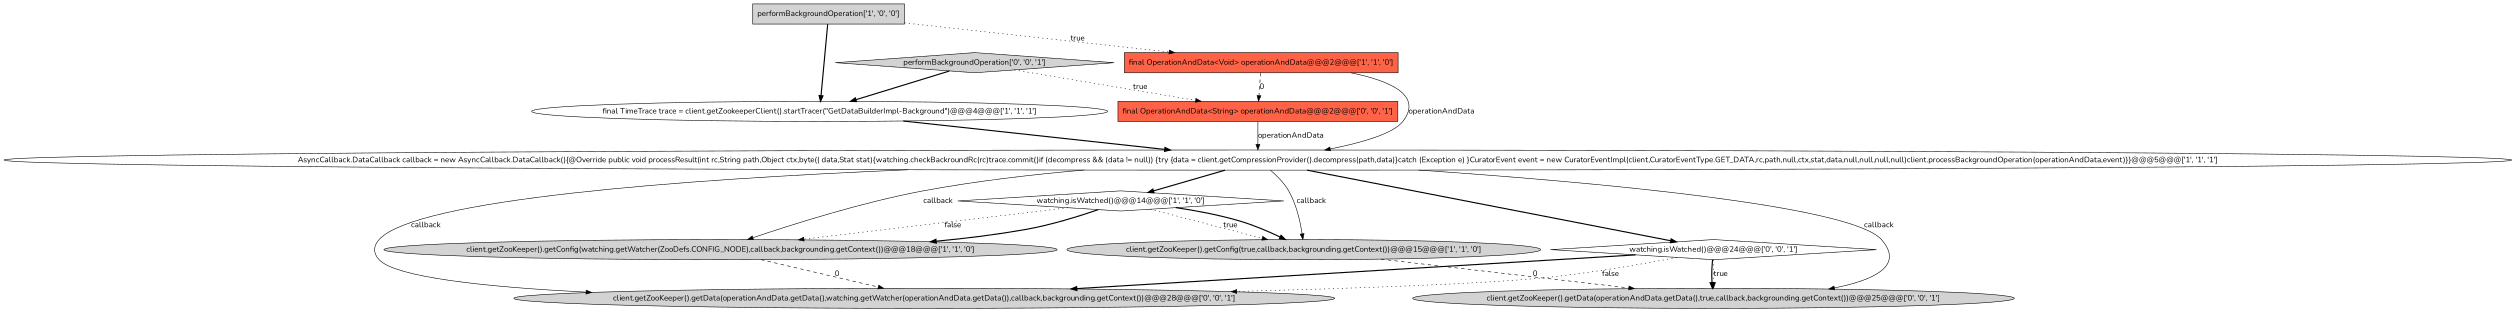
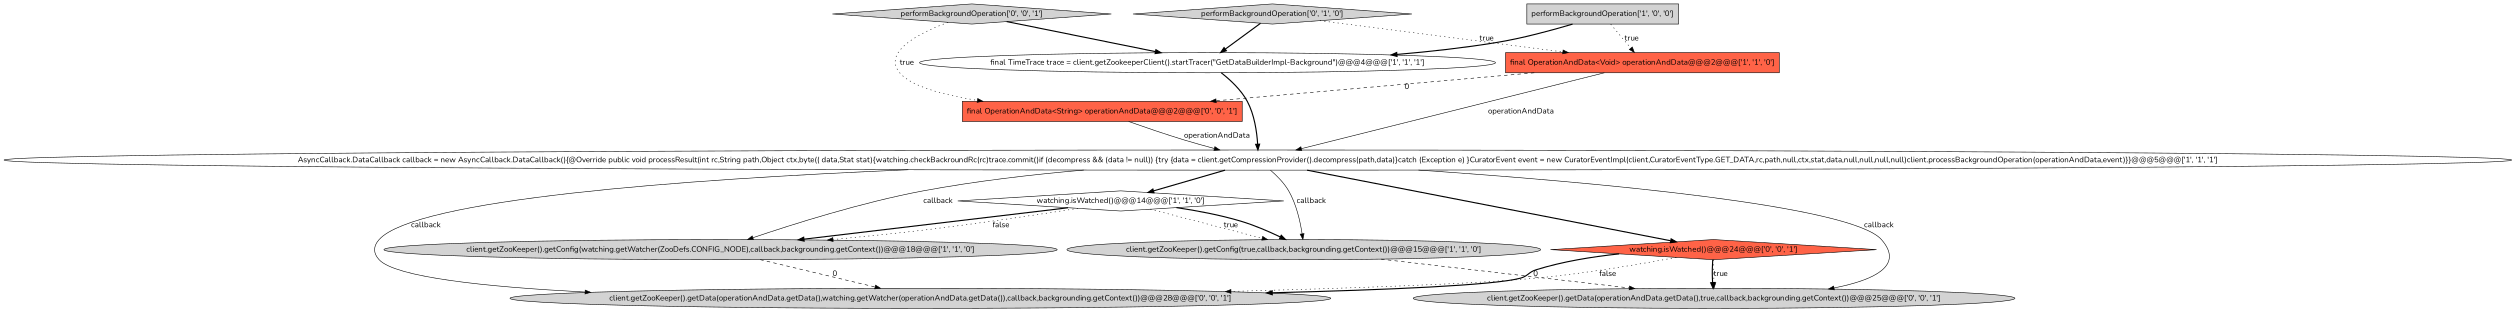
none -> (1272, 14)
(1714, 250) -> (1714, 250)
